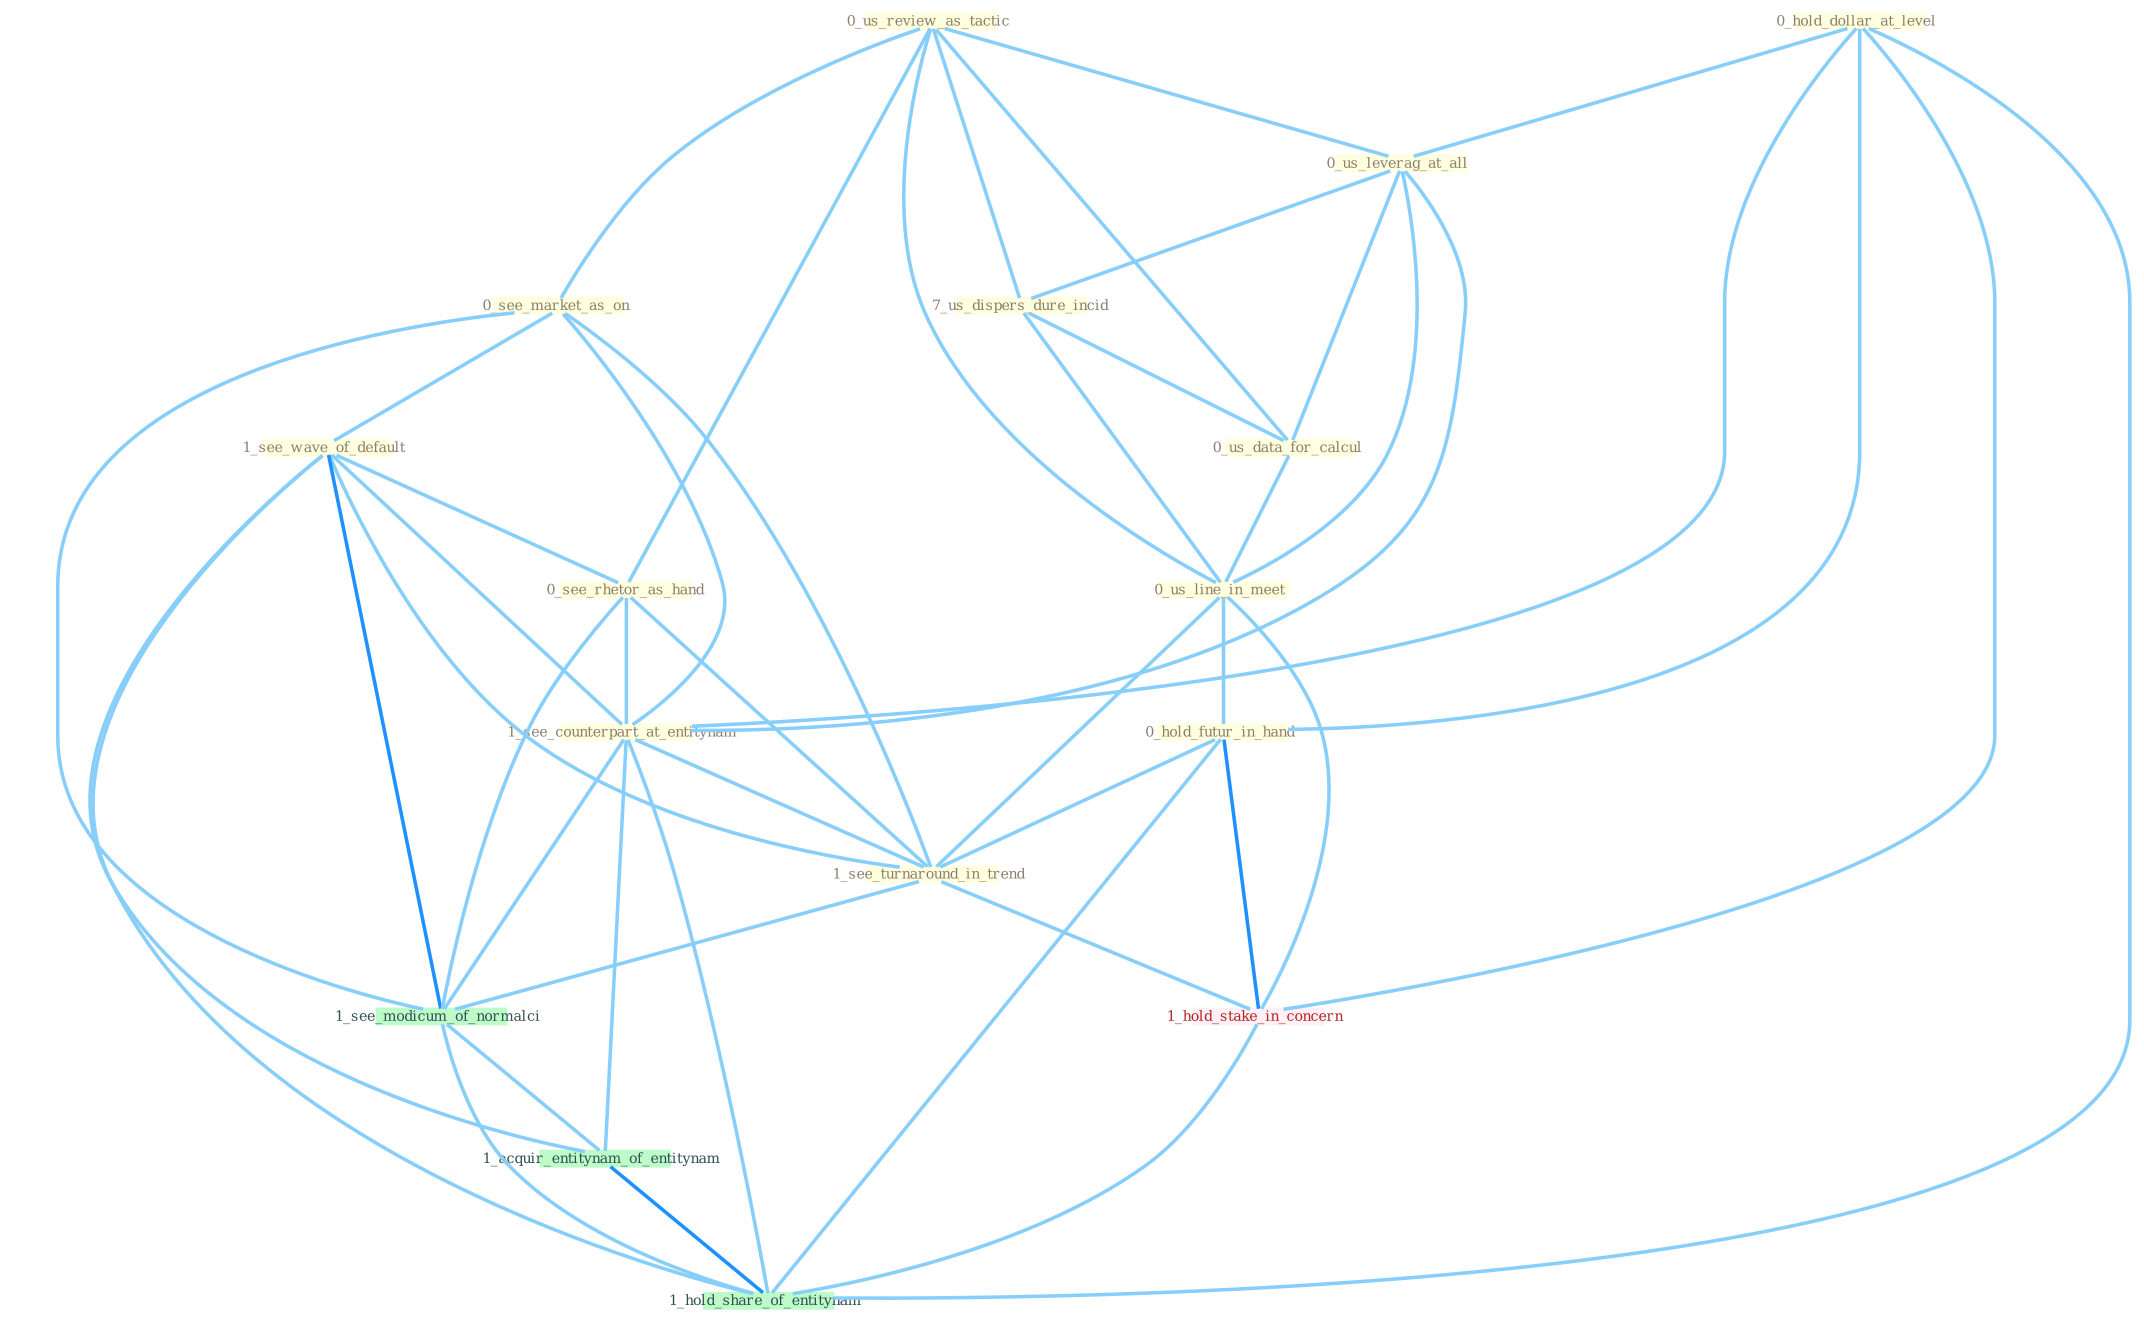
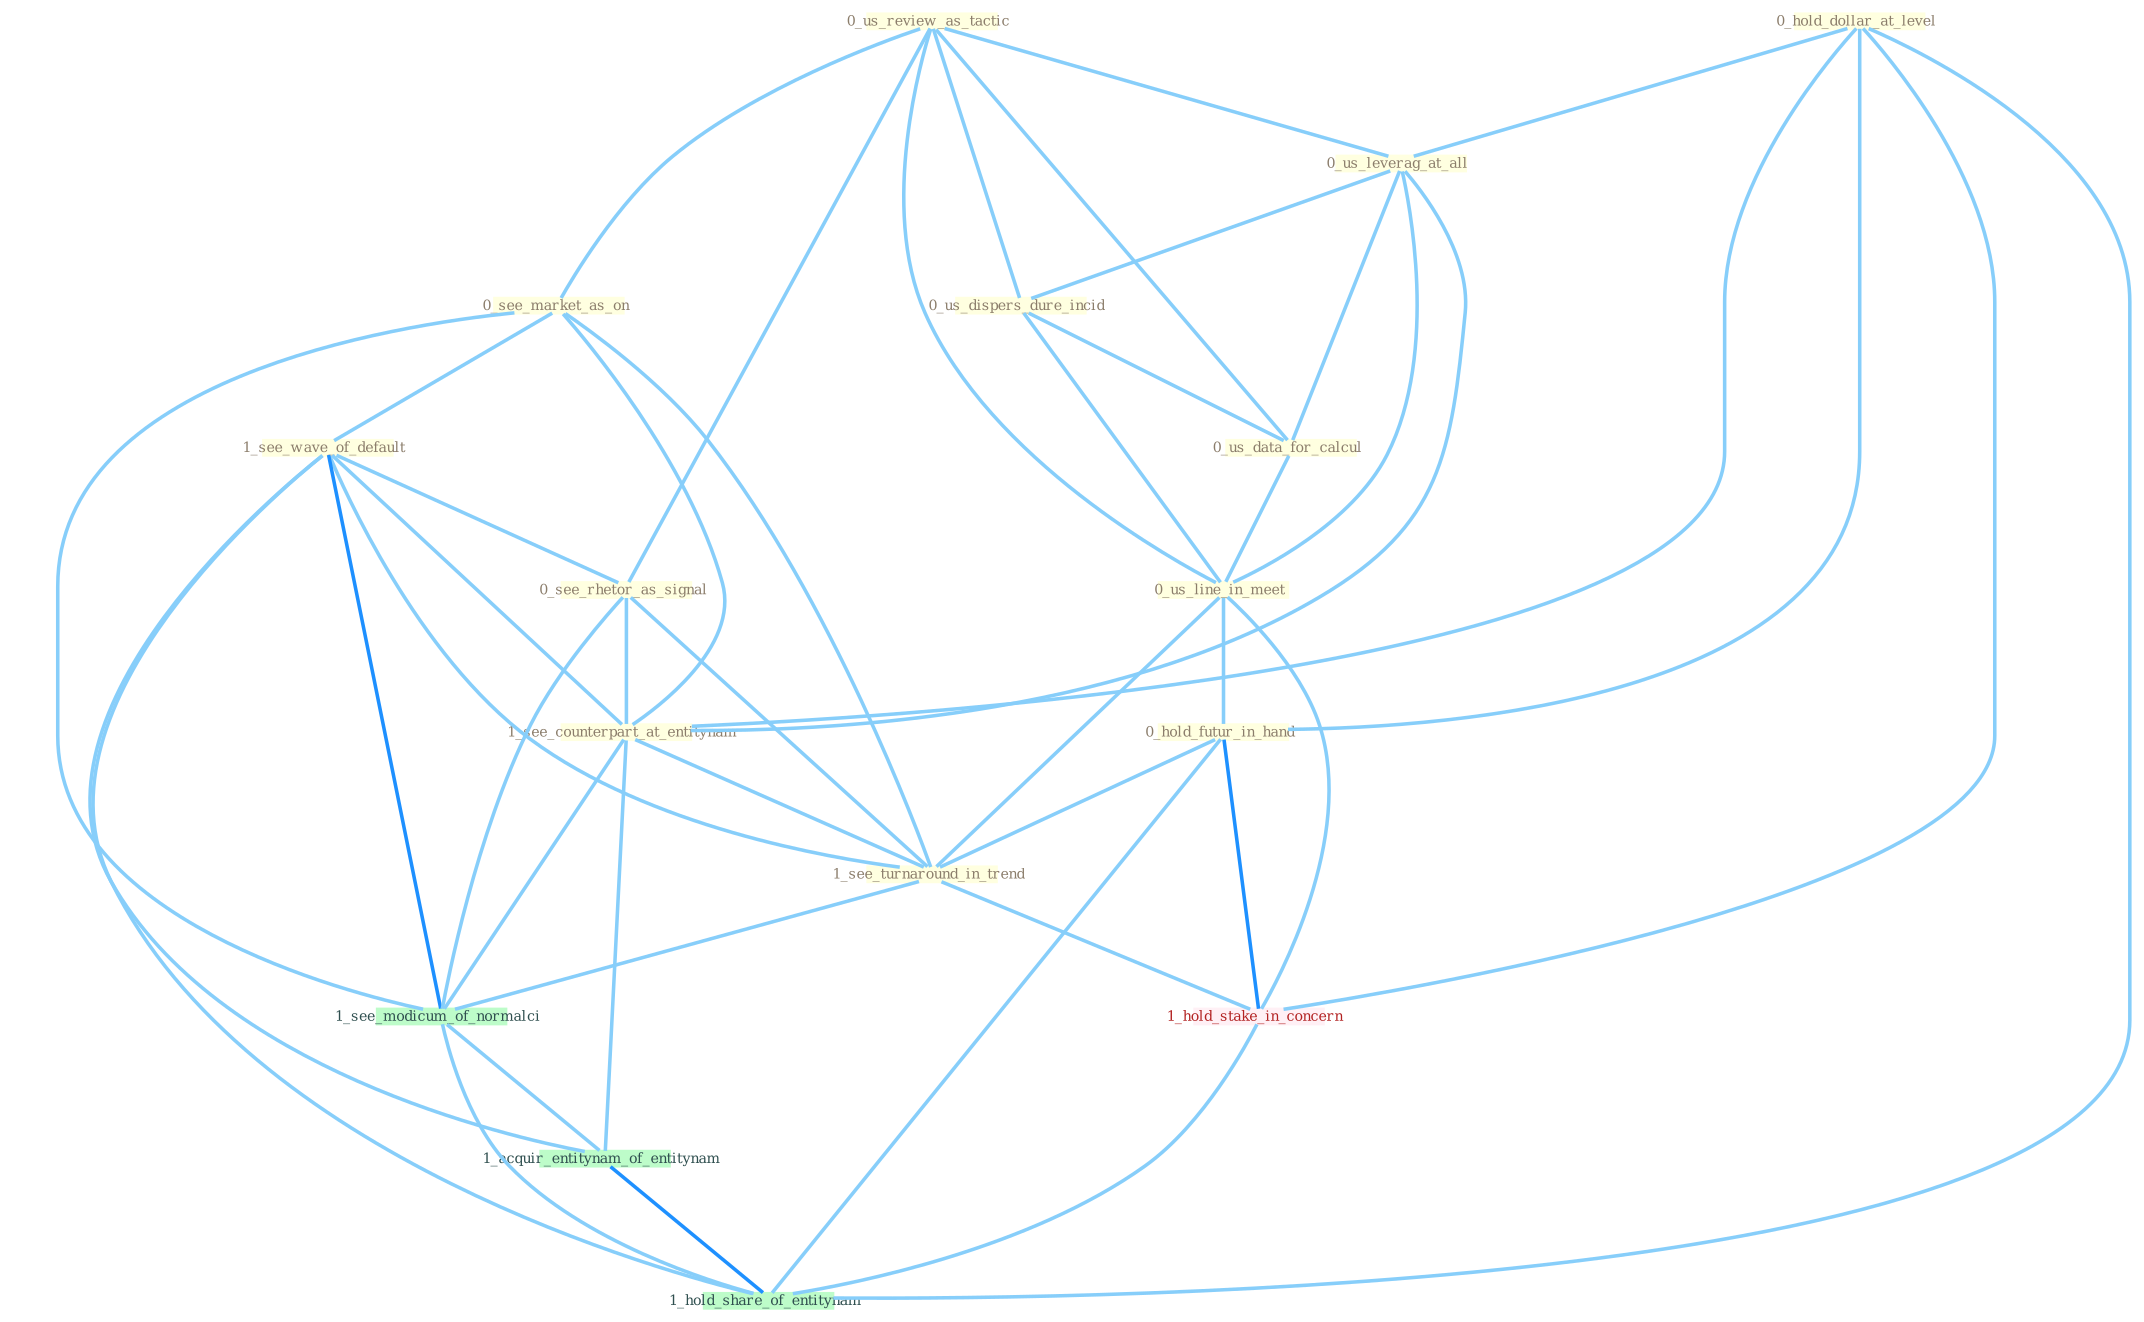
(1021, 306) -> (1021, 306)
(626, 590) -> (626, 590)
(710, 1013) -> none
